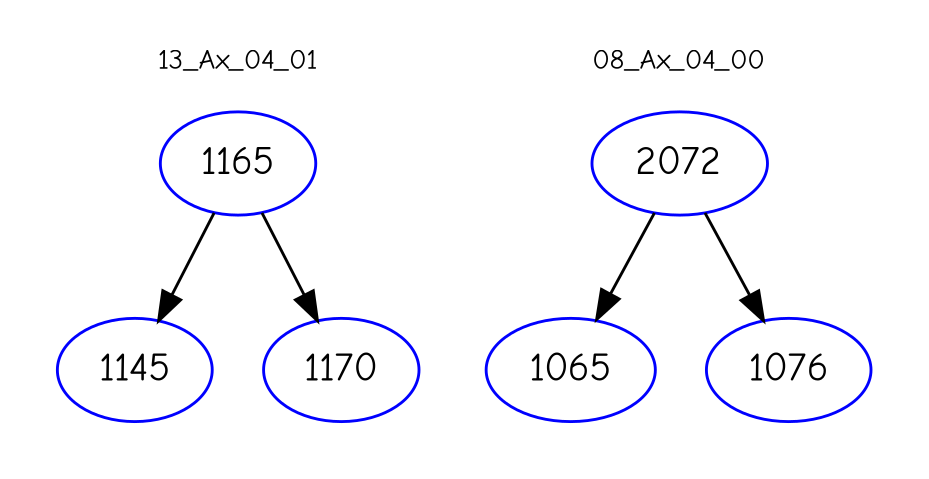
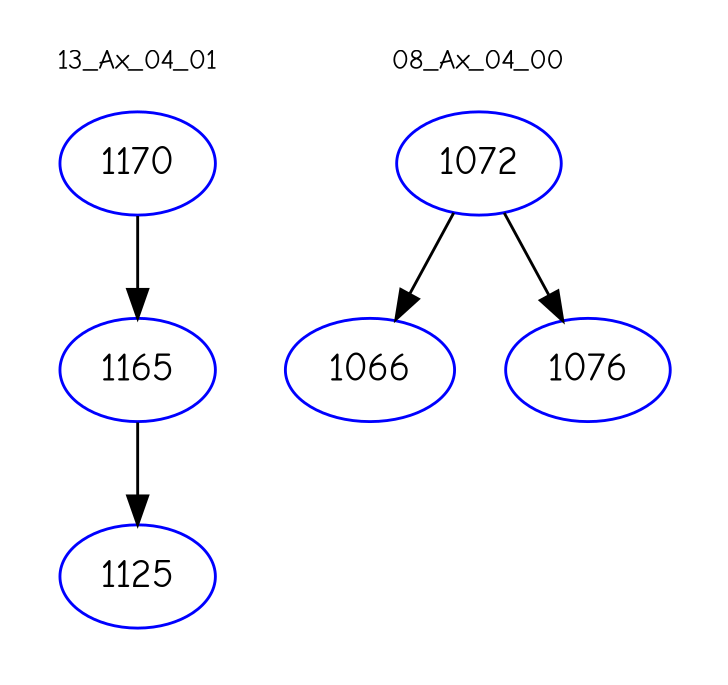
(680, 163) -> (479, 163)
(283, 254) -> (138, 253)
(135, 370) -> (138, 576)
(571, 370) -> (370, 370)
